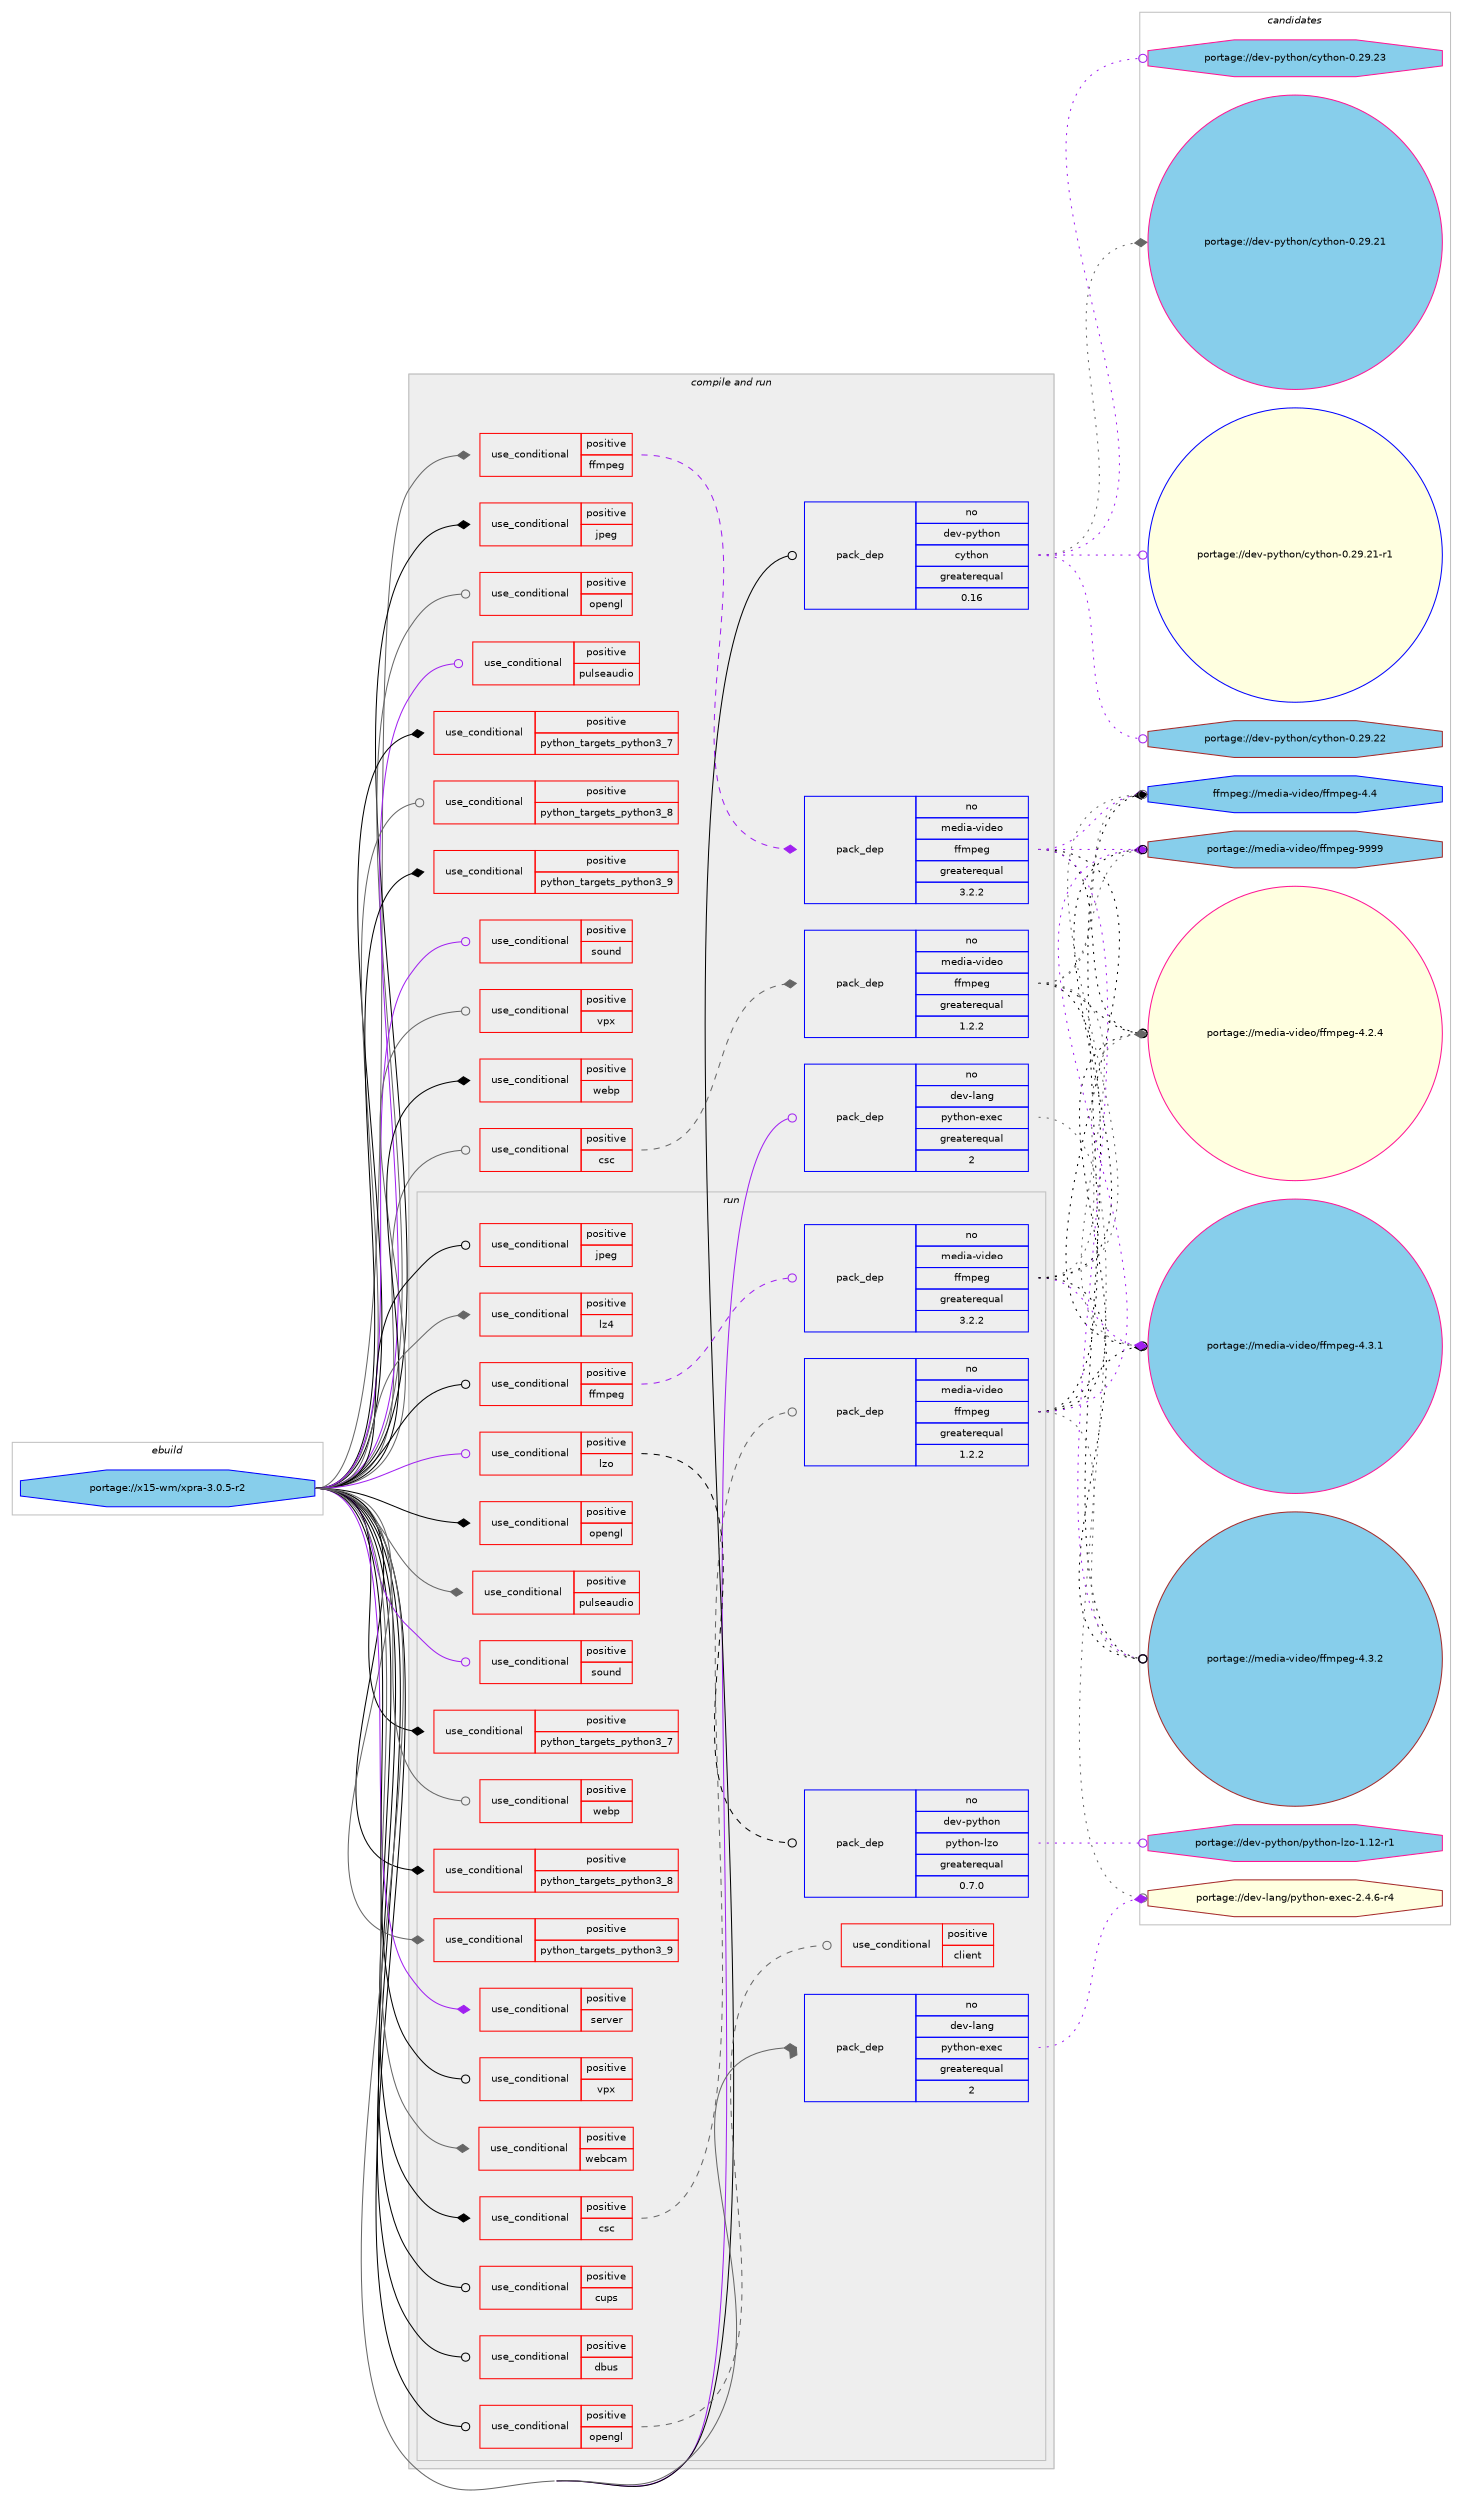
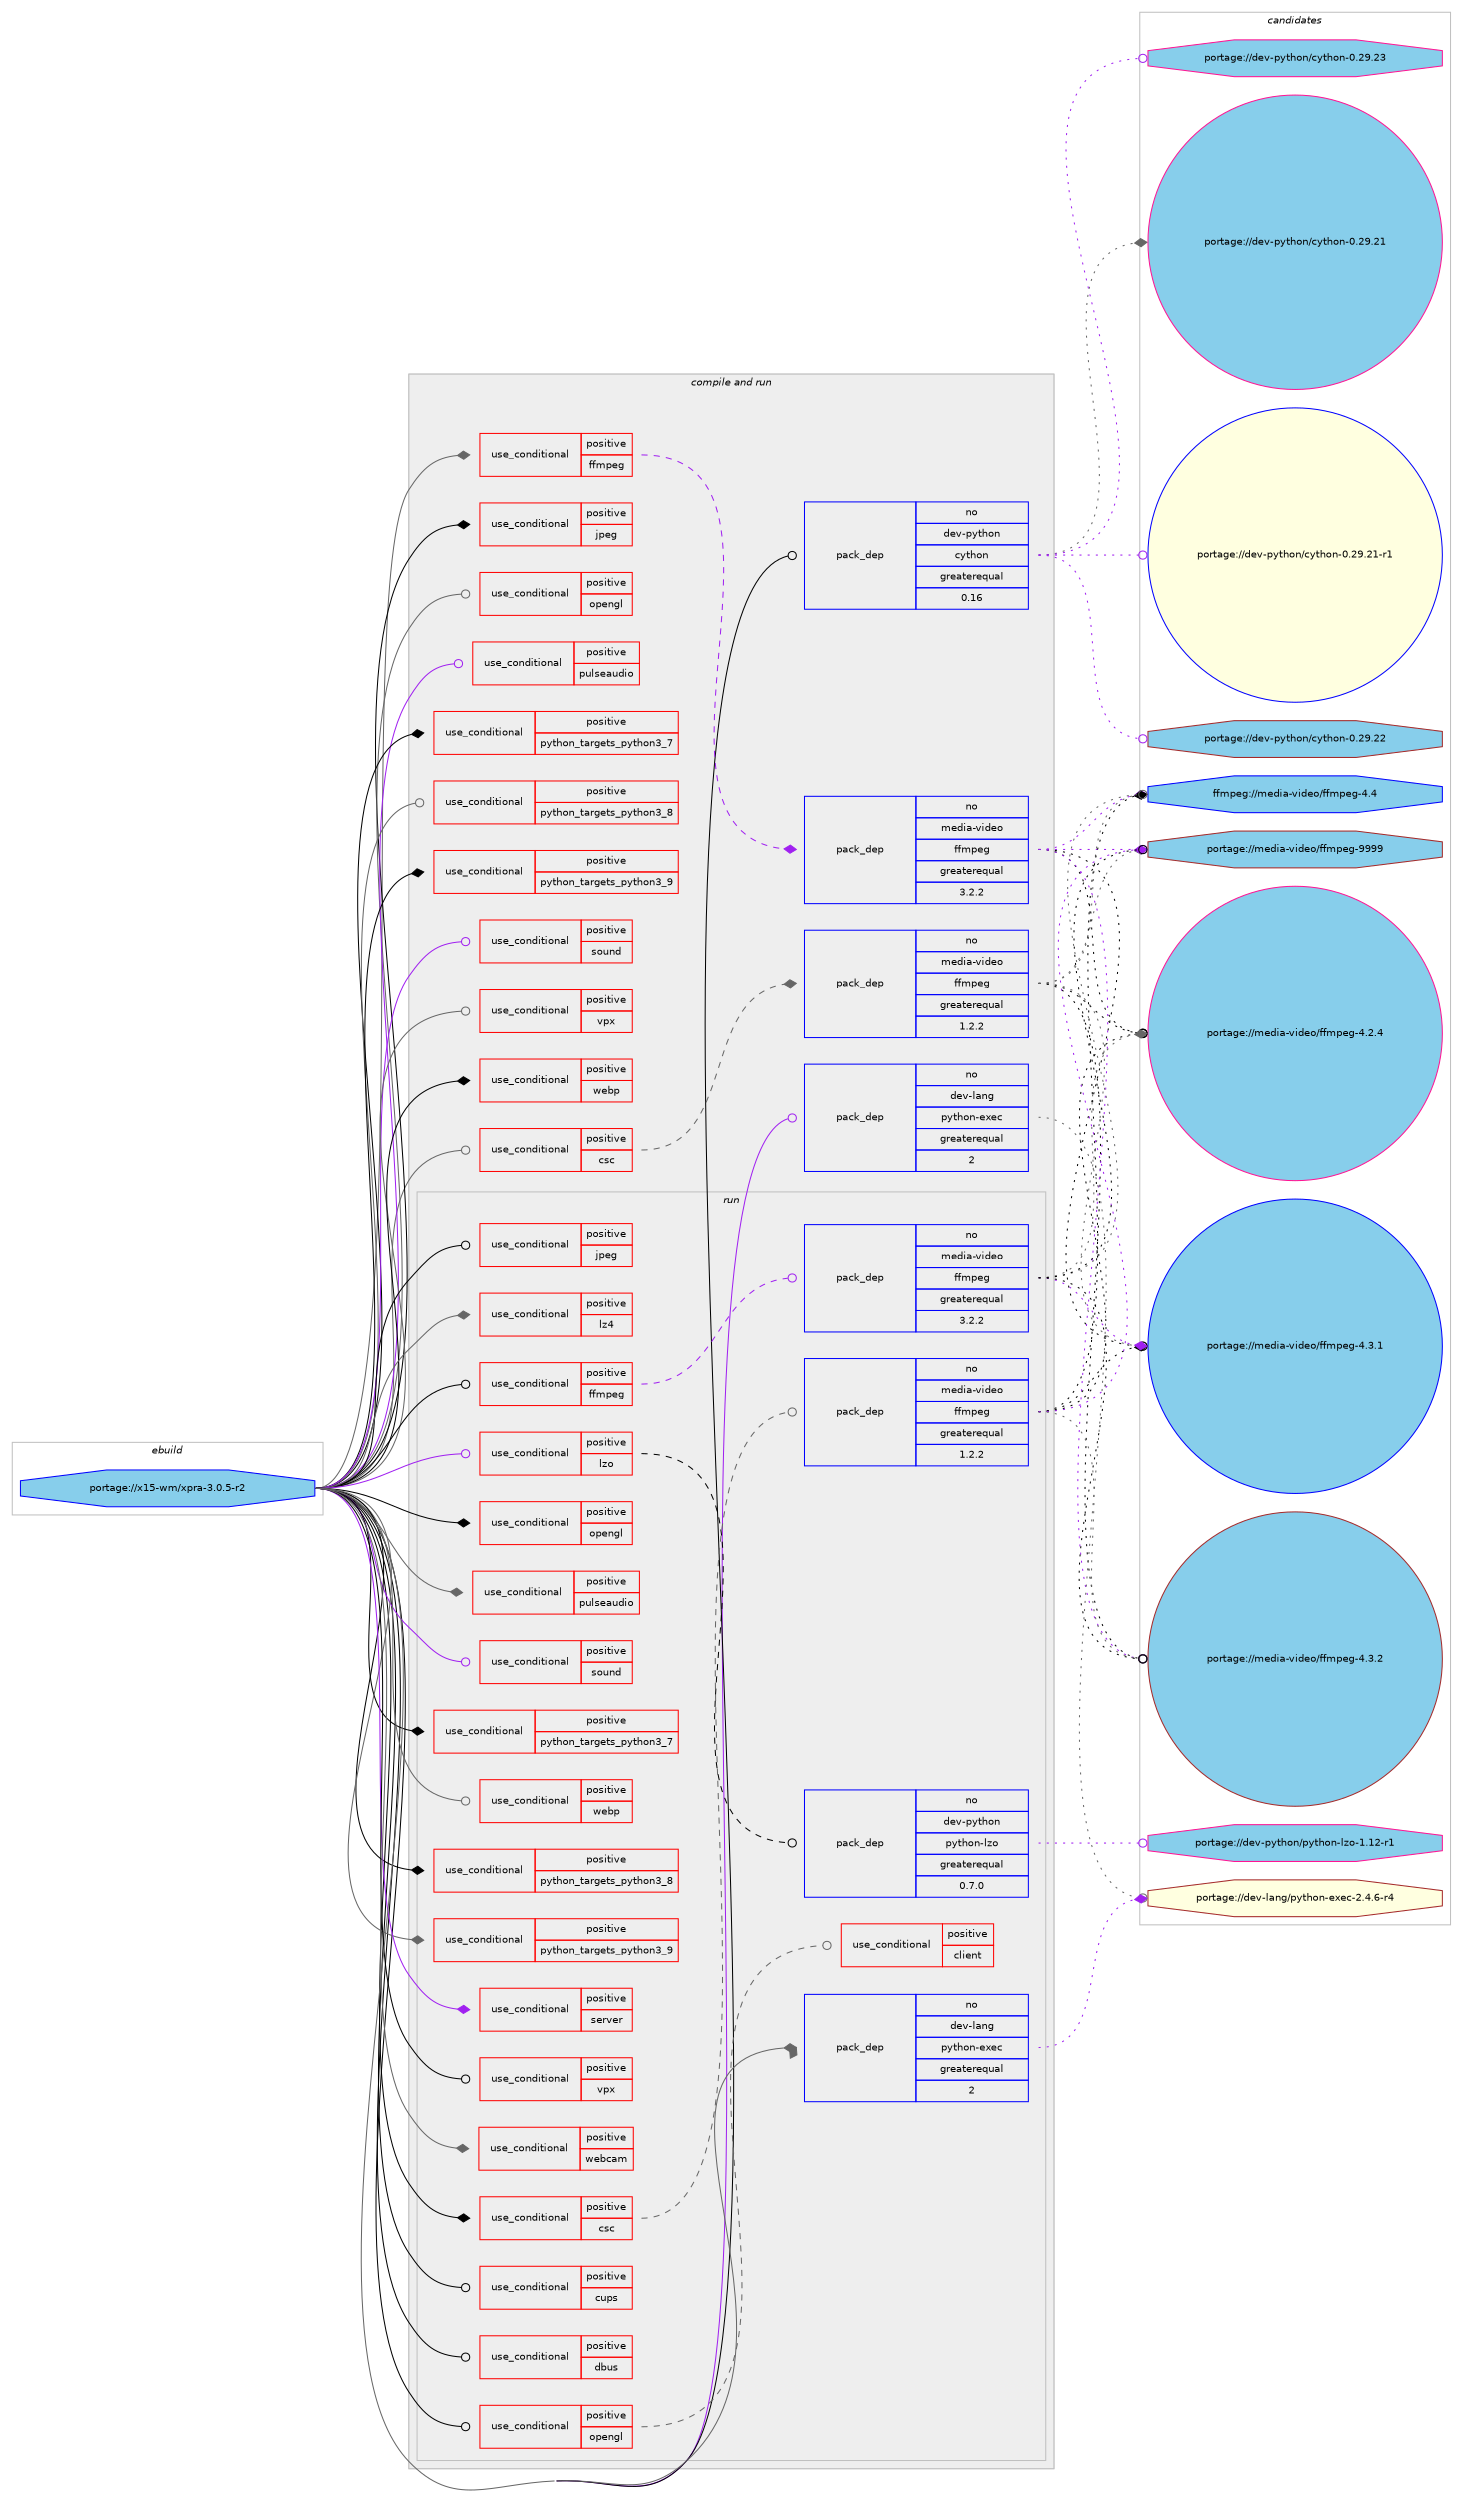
(1295, 1033) -> (1295, 1033)
(1295, 1346) -> (1295, 1346)
